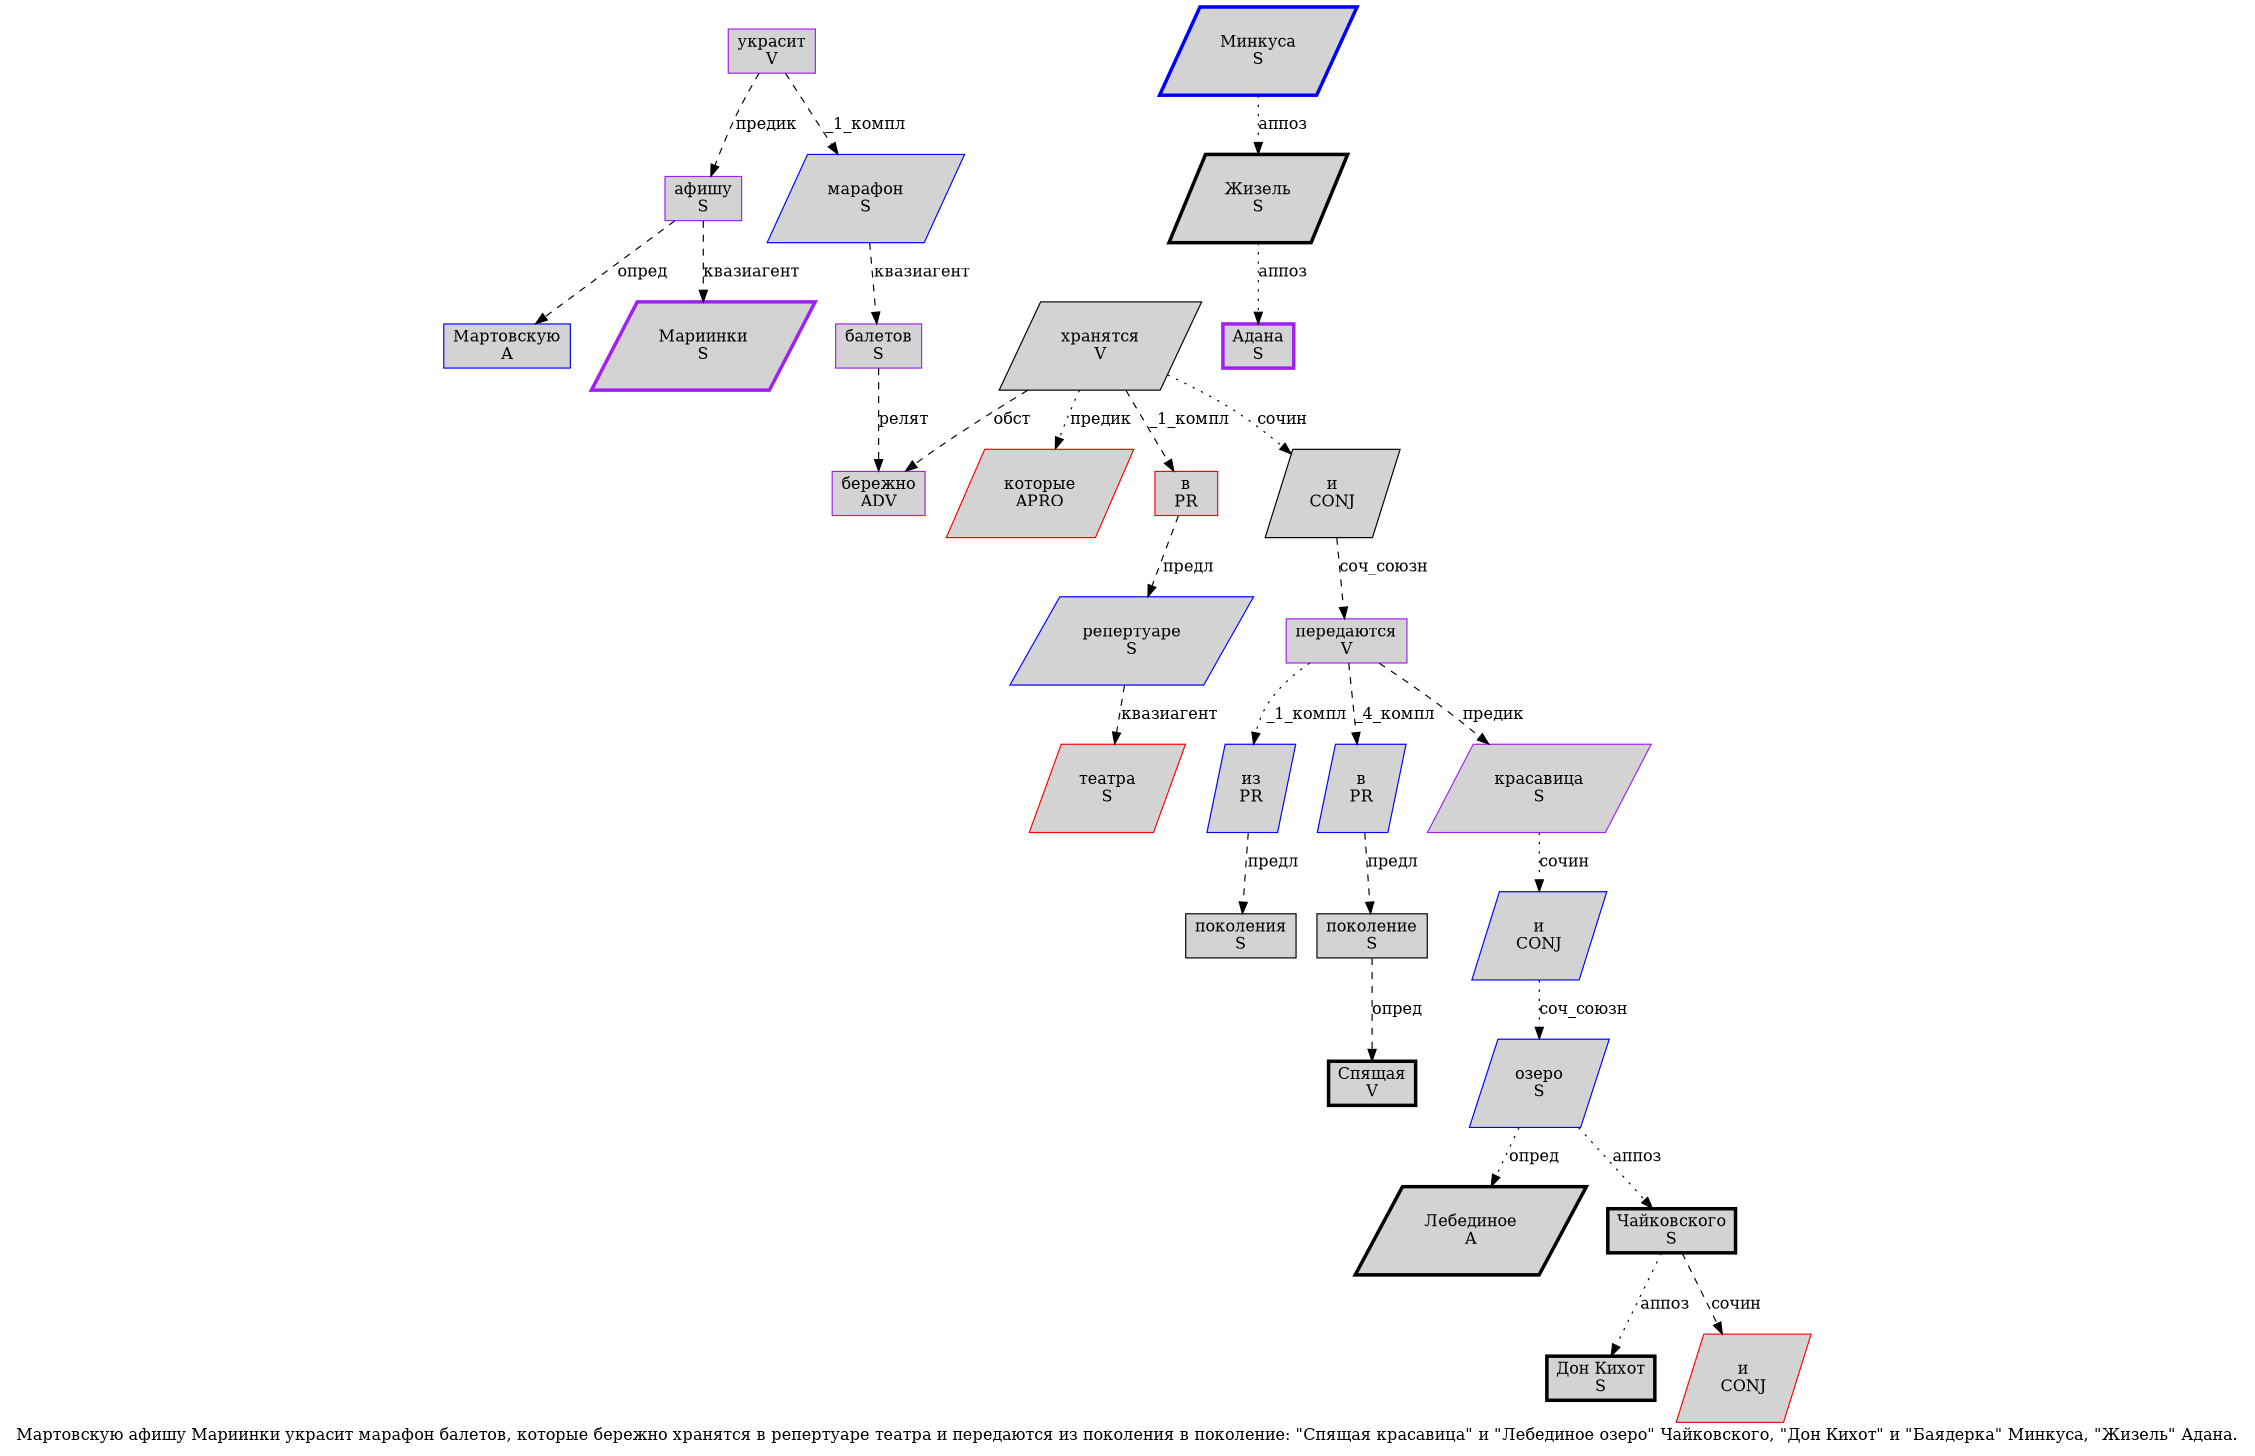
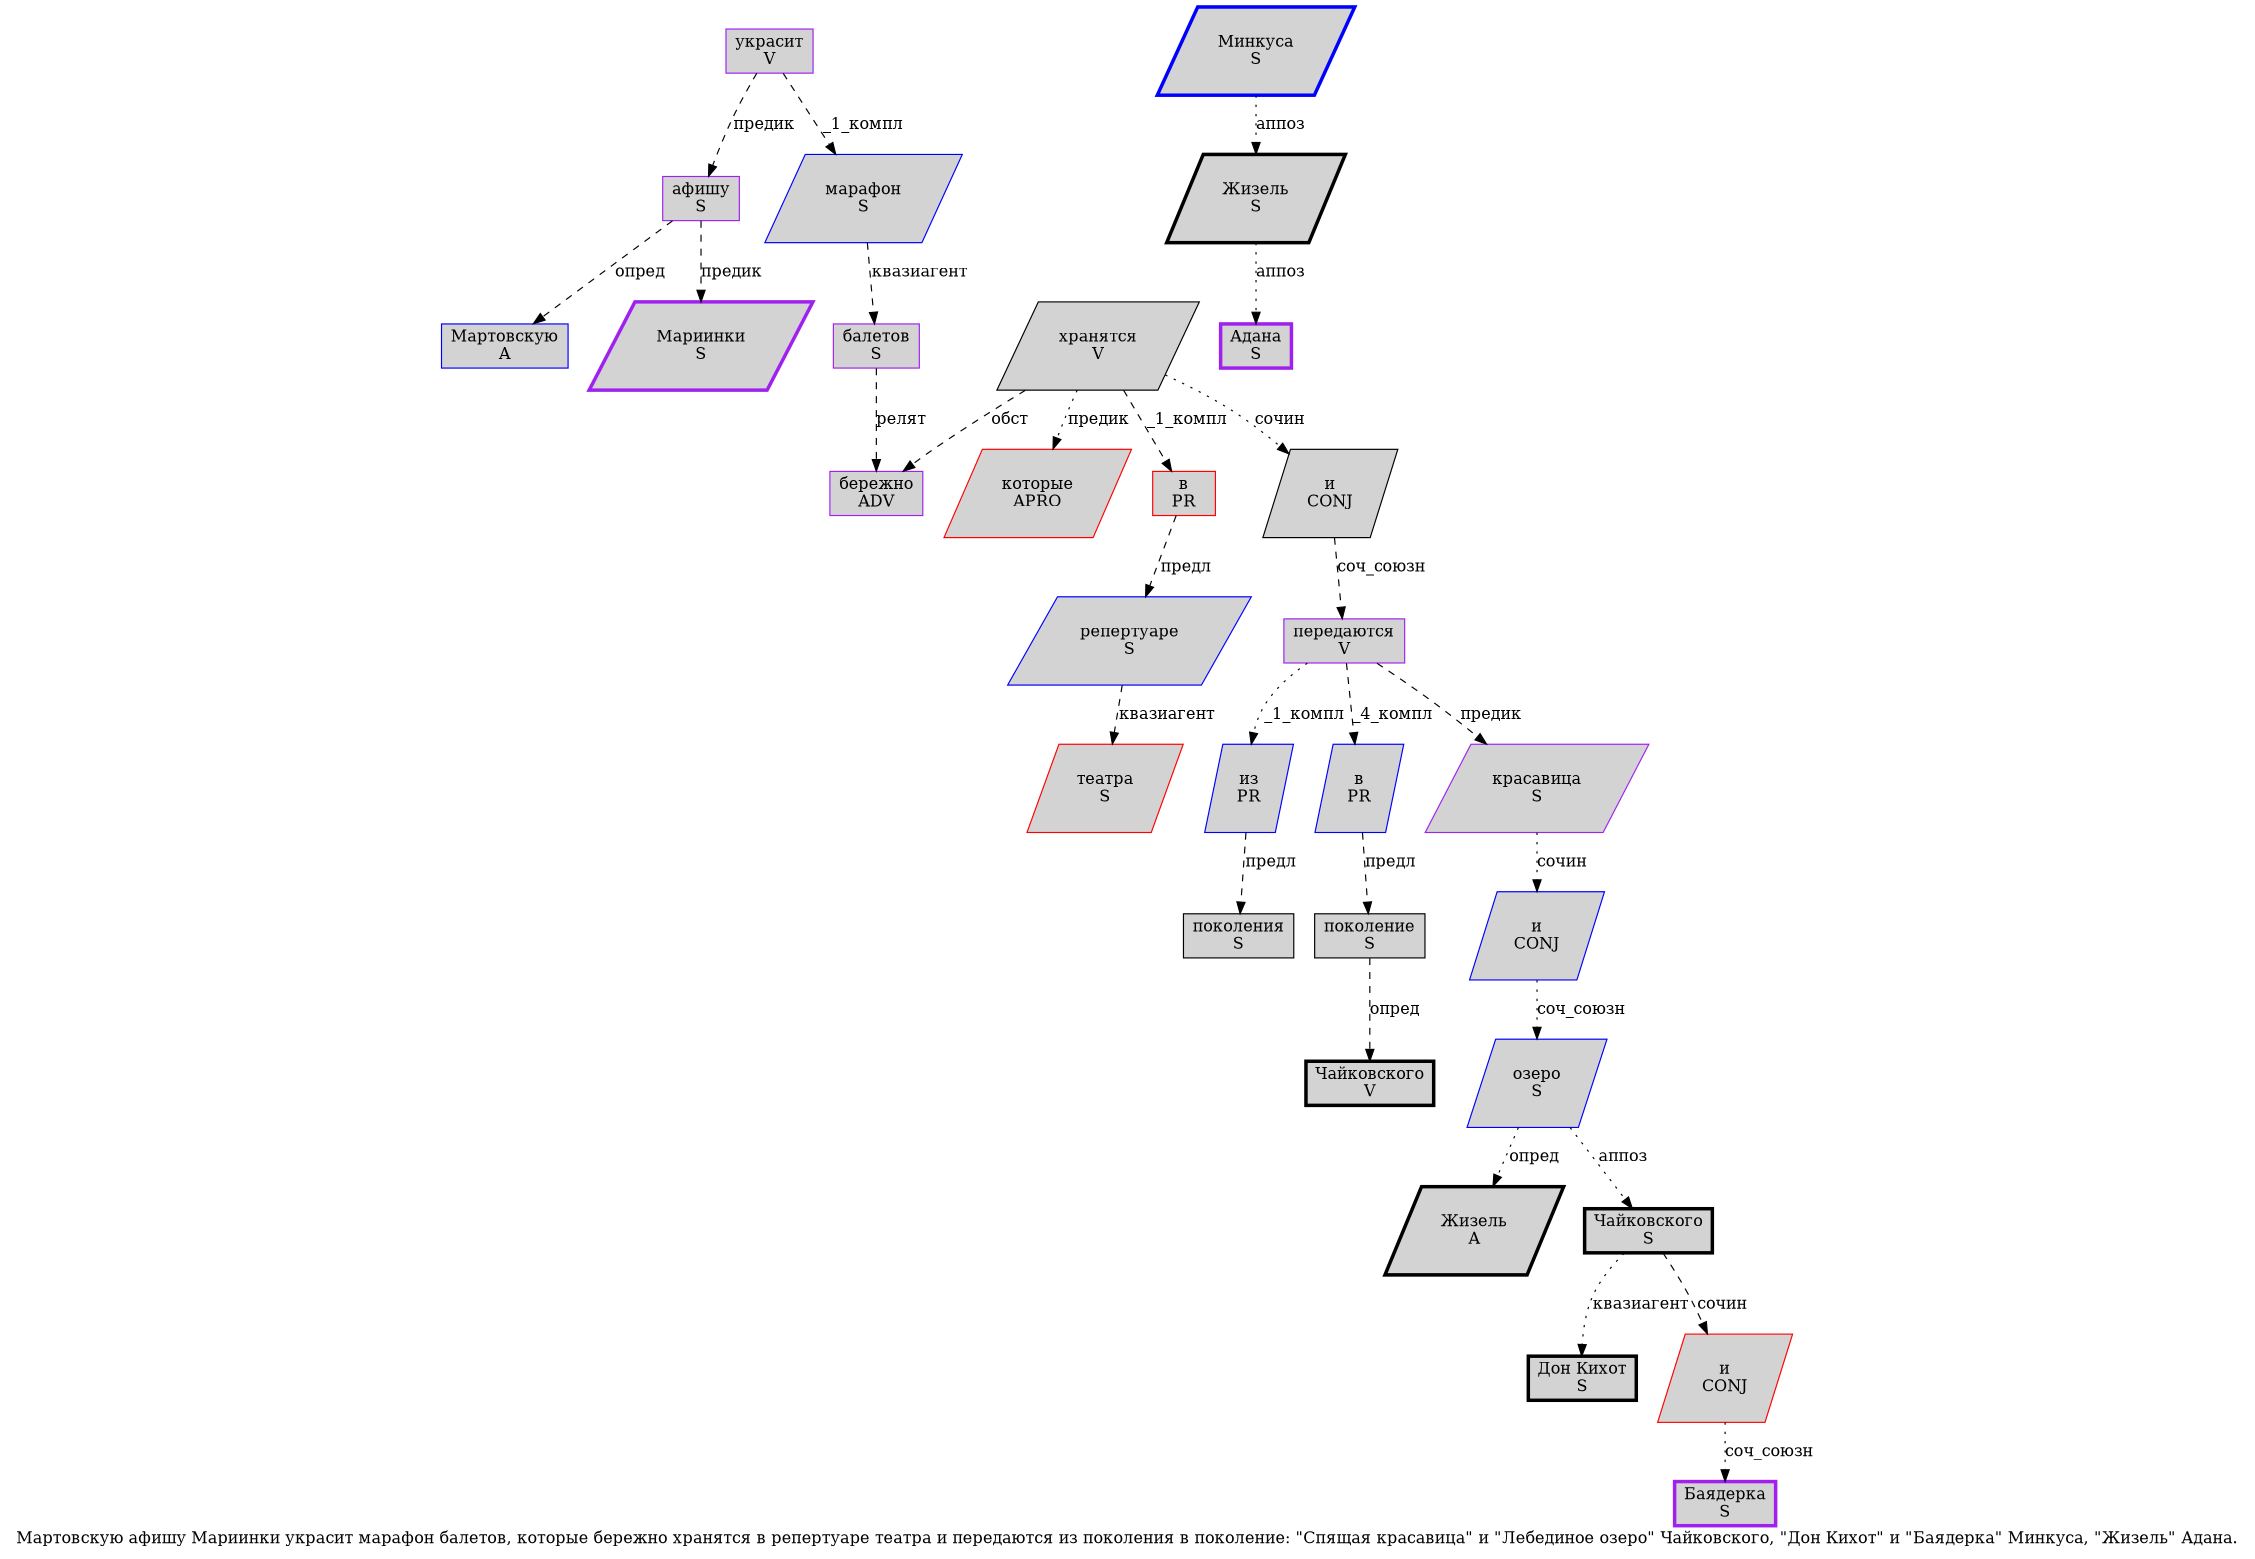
(751, 272) -> (732, 272)
(1372, 1083) -> (1370, 1083)
(1471, 1231) -> (1474, 1231)
(1665, 1305) -> (1641, 1305)
none -> (1725, 1504)
